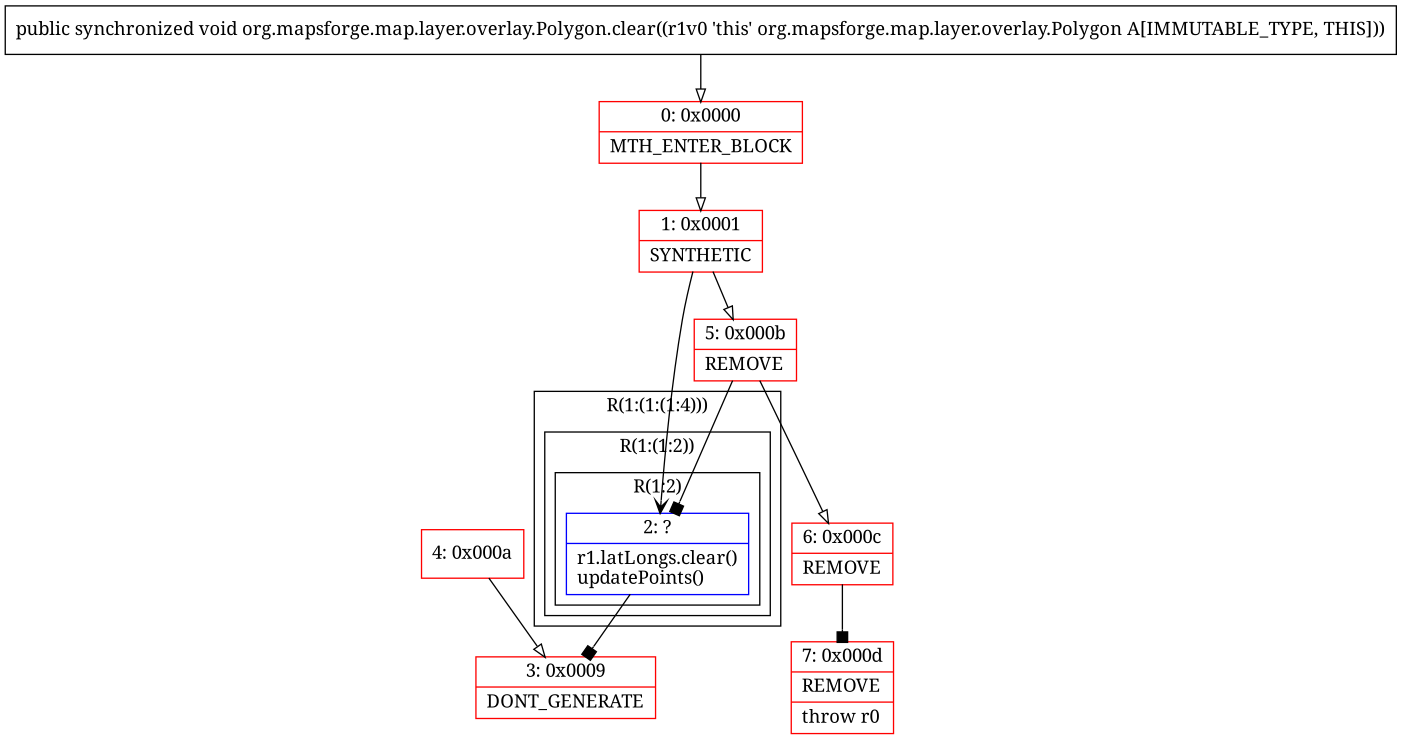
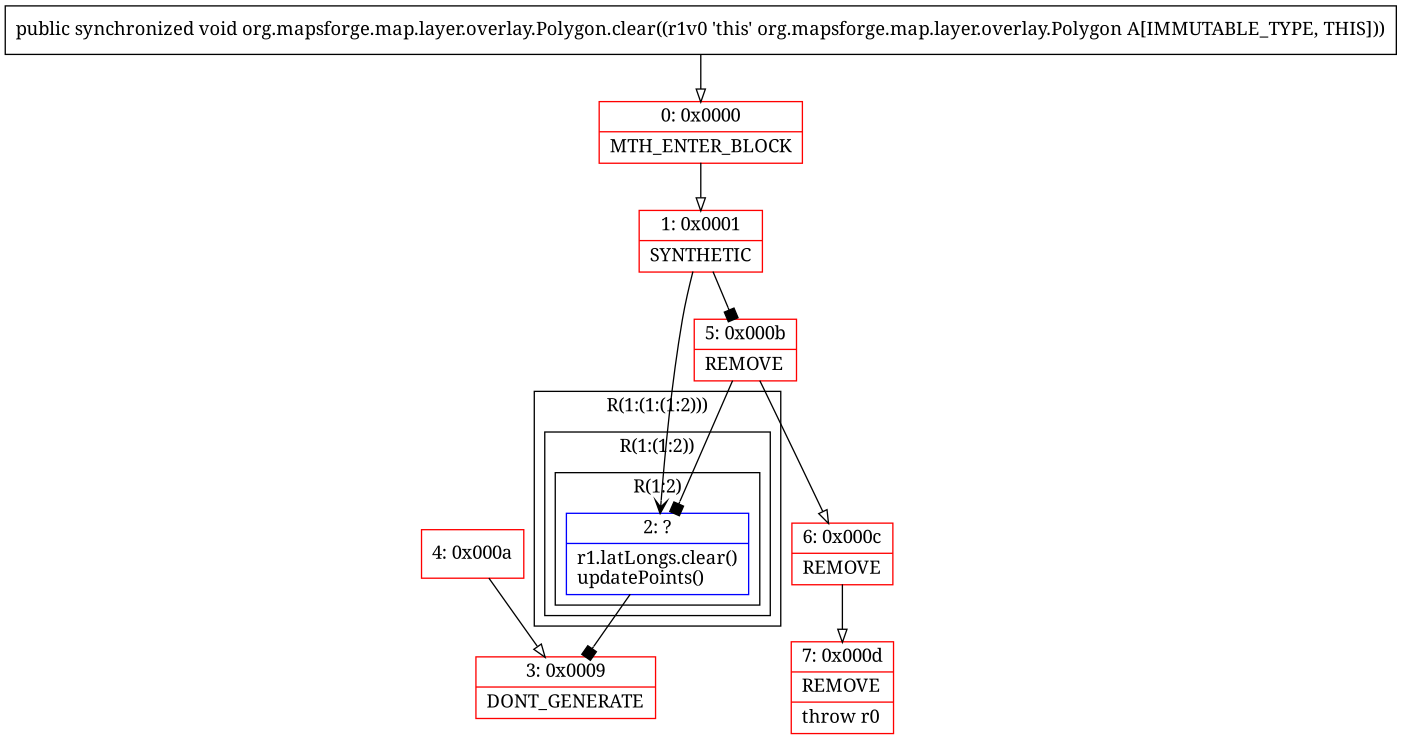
(721, 290) -> (721, 290)
(658, 406) -> (658, 406)
(842, 607) -> (842, 607)
